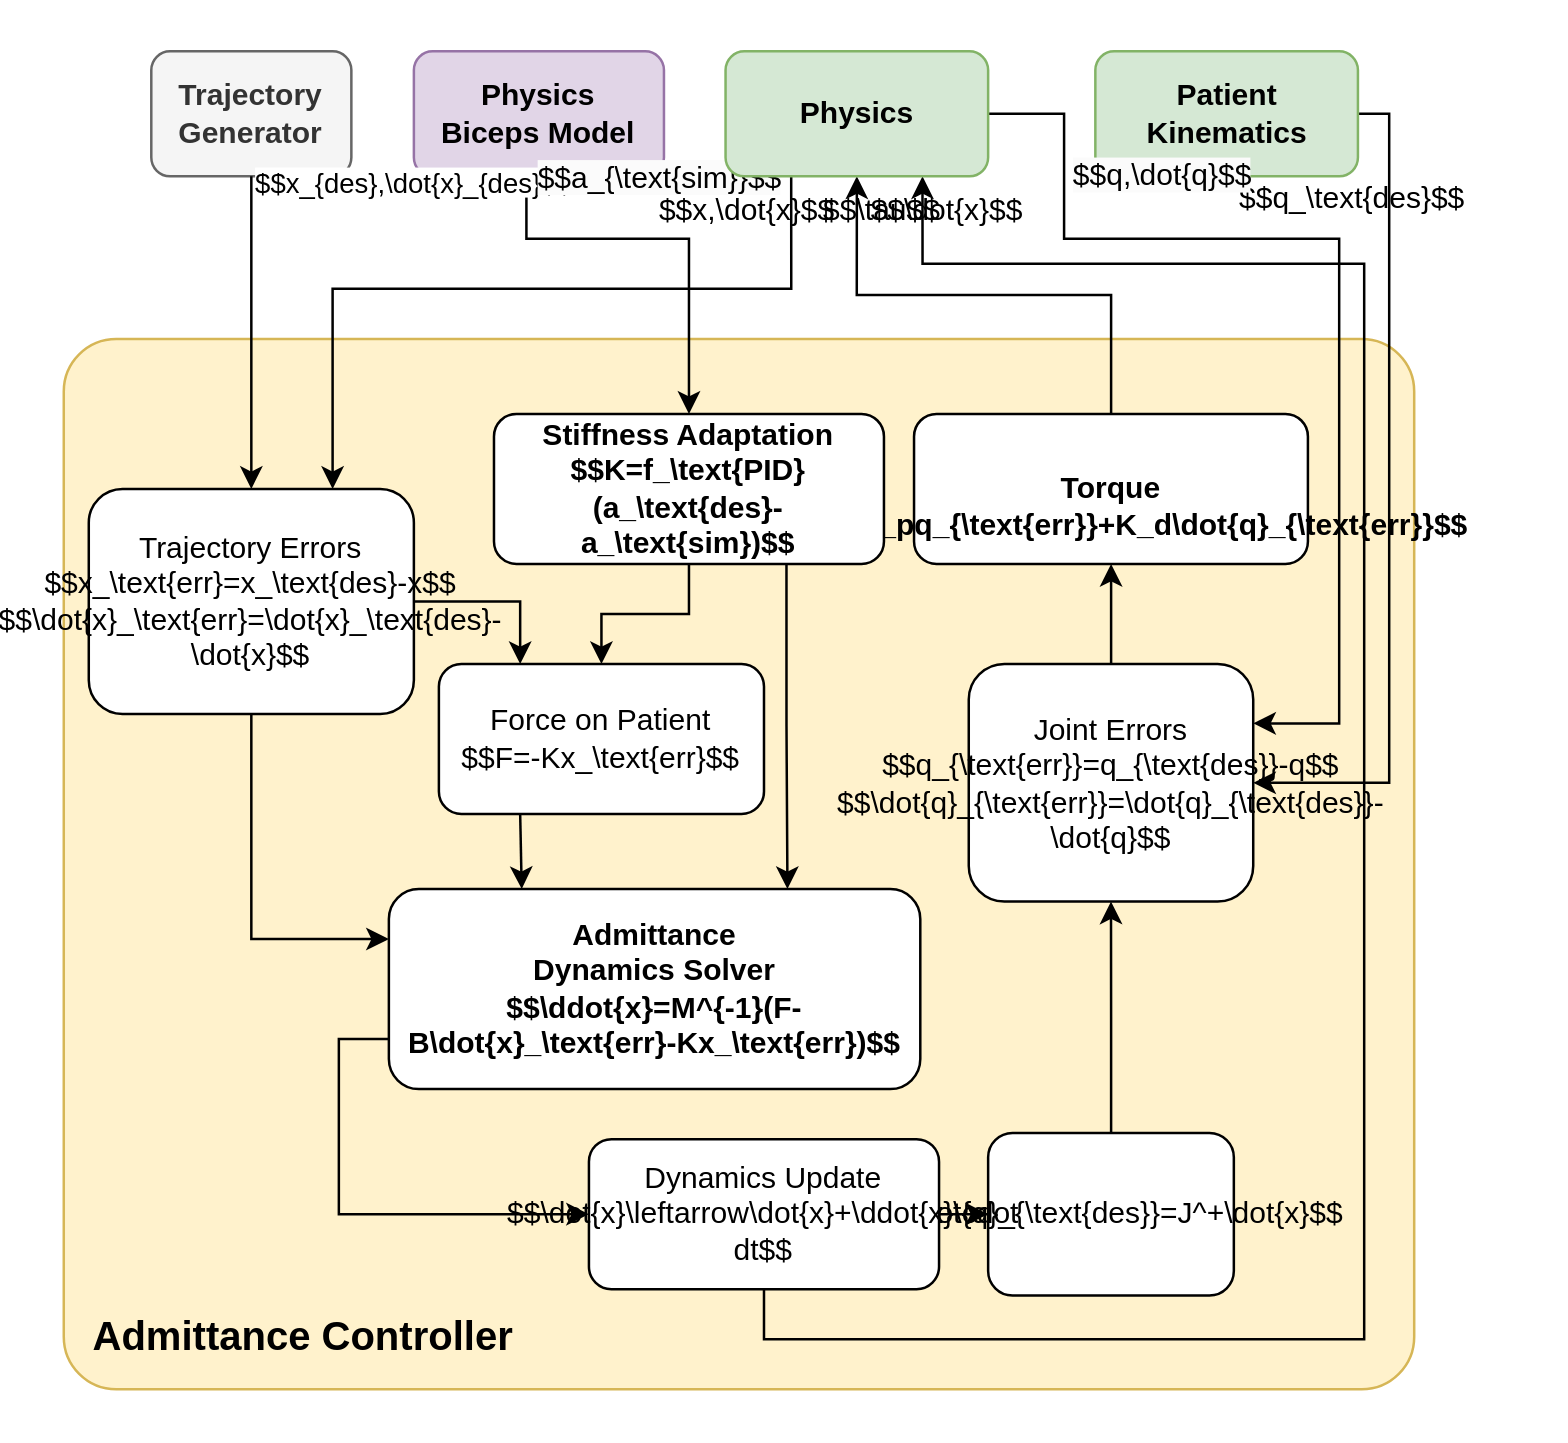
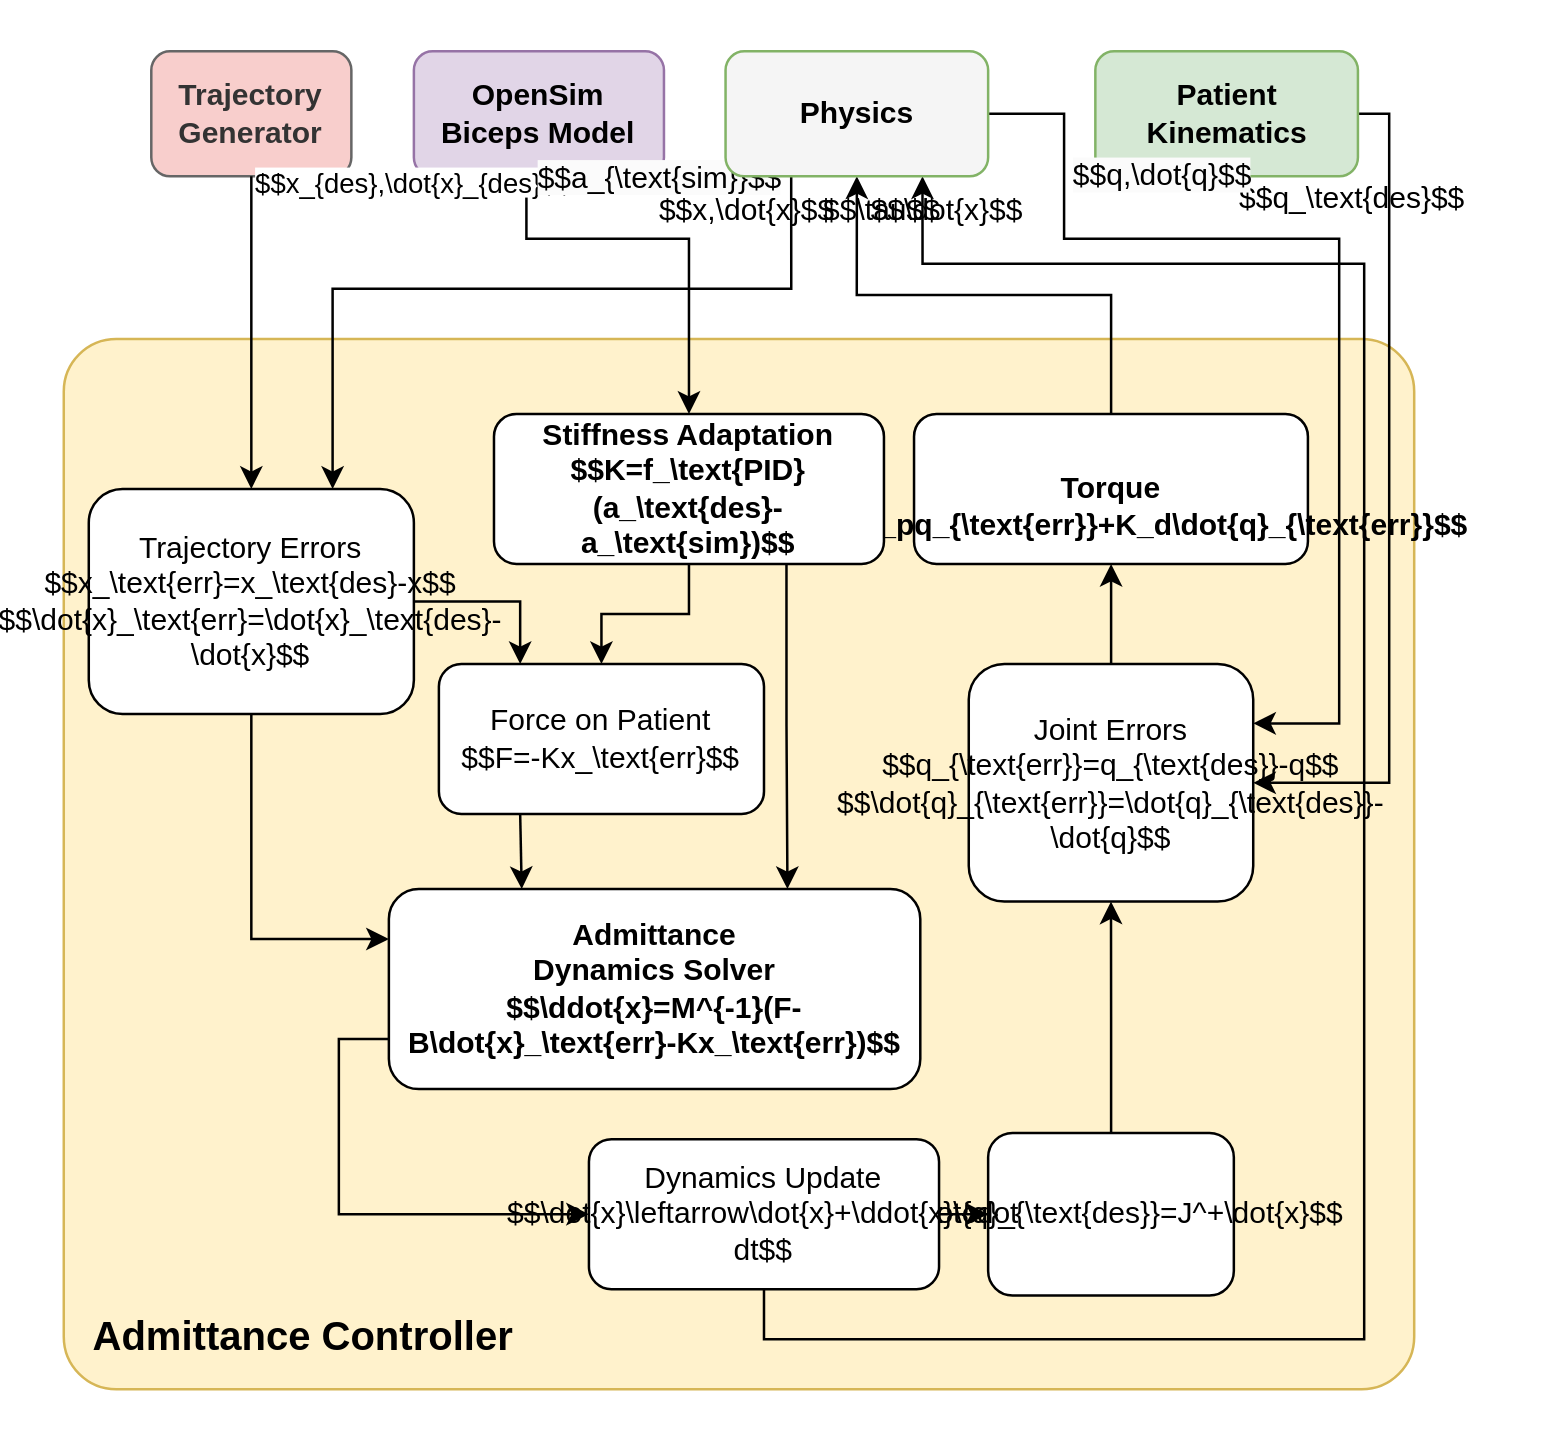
(251, 114) -> (251, 114)
(539, 114) -> (539, 114)
(857, 114) -> (857, 114)
